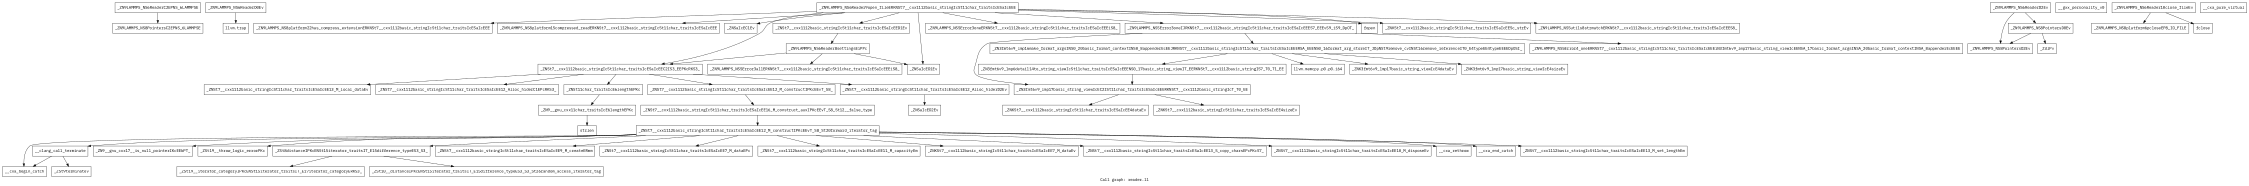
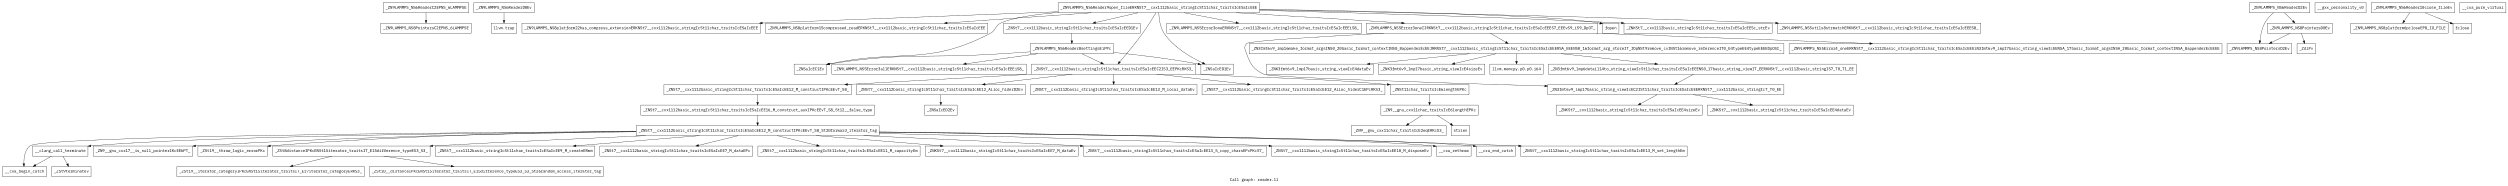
none -> (930, 56)
none -> (1399, 131)
